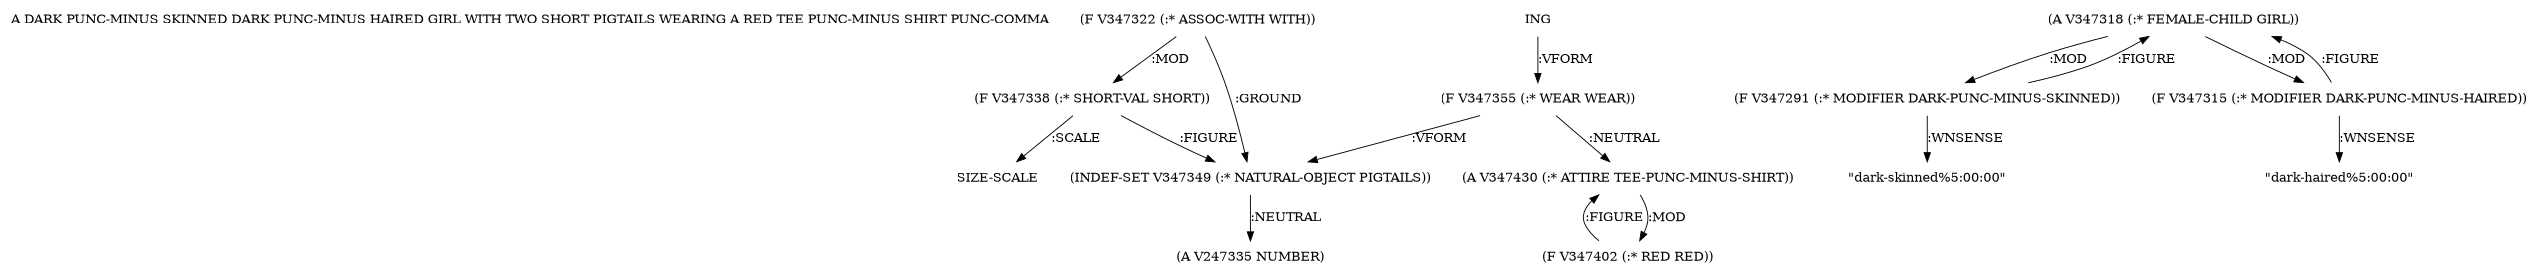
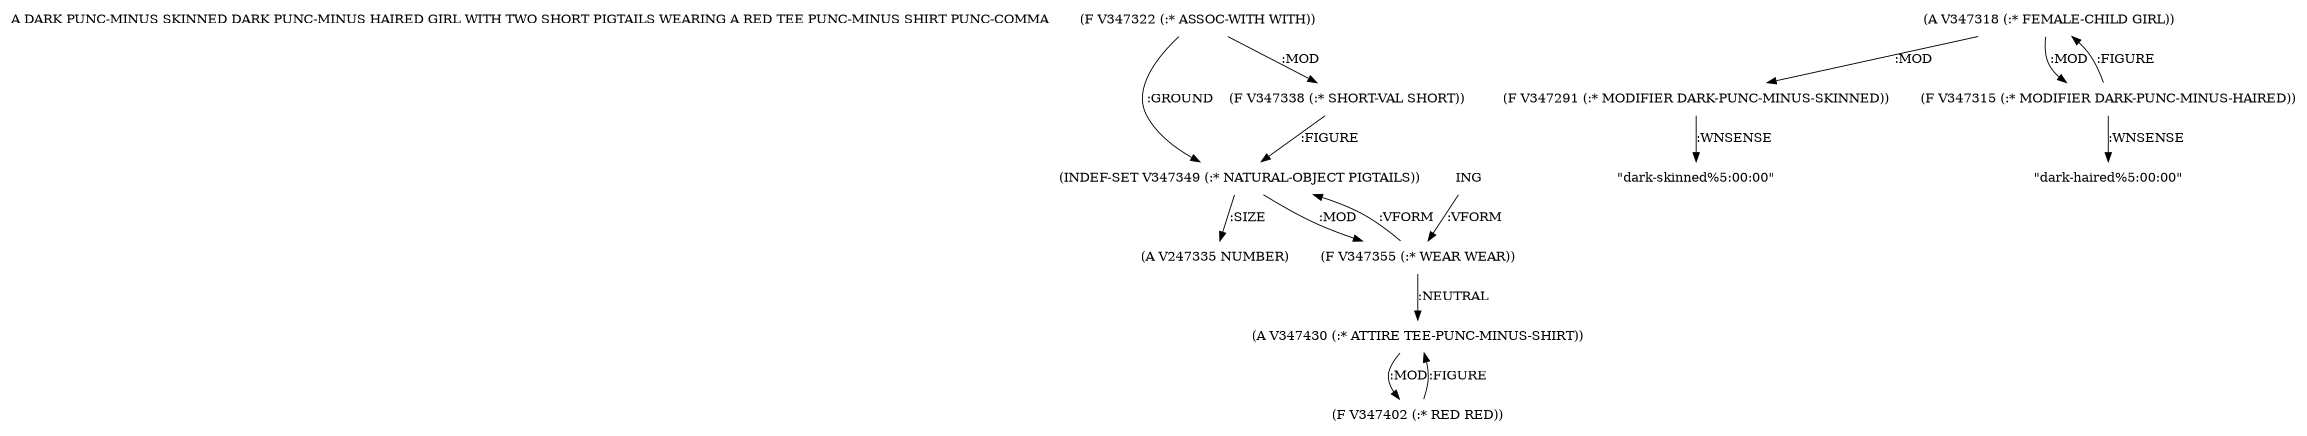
(2086, 67) -> none
(998, 178) -> none
(1286, 218) -> (1248, 218)
none -> (1307, 219)
